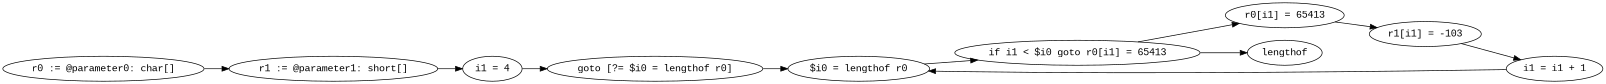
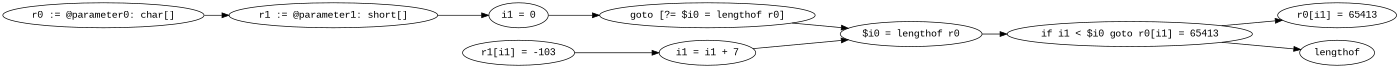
(1353, 24) -> none
(492, 69) -> (519, 15)
(1555, 69) -> (707, 53)
